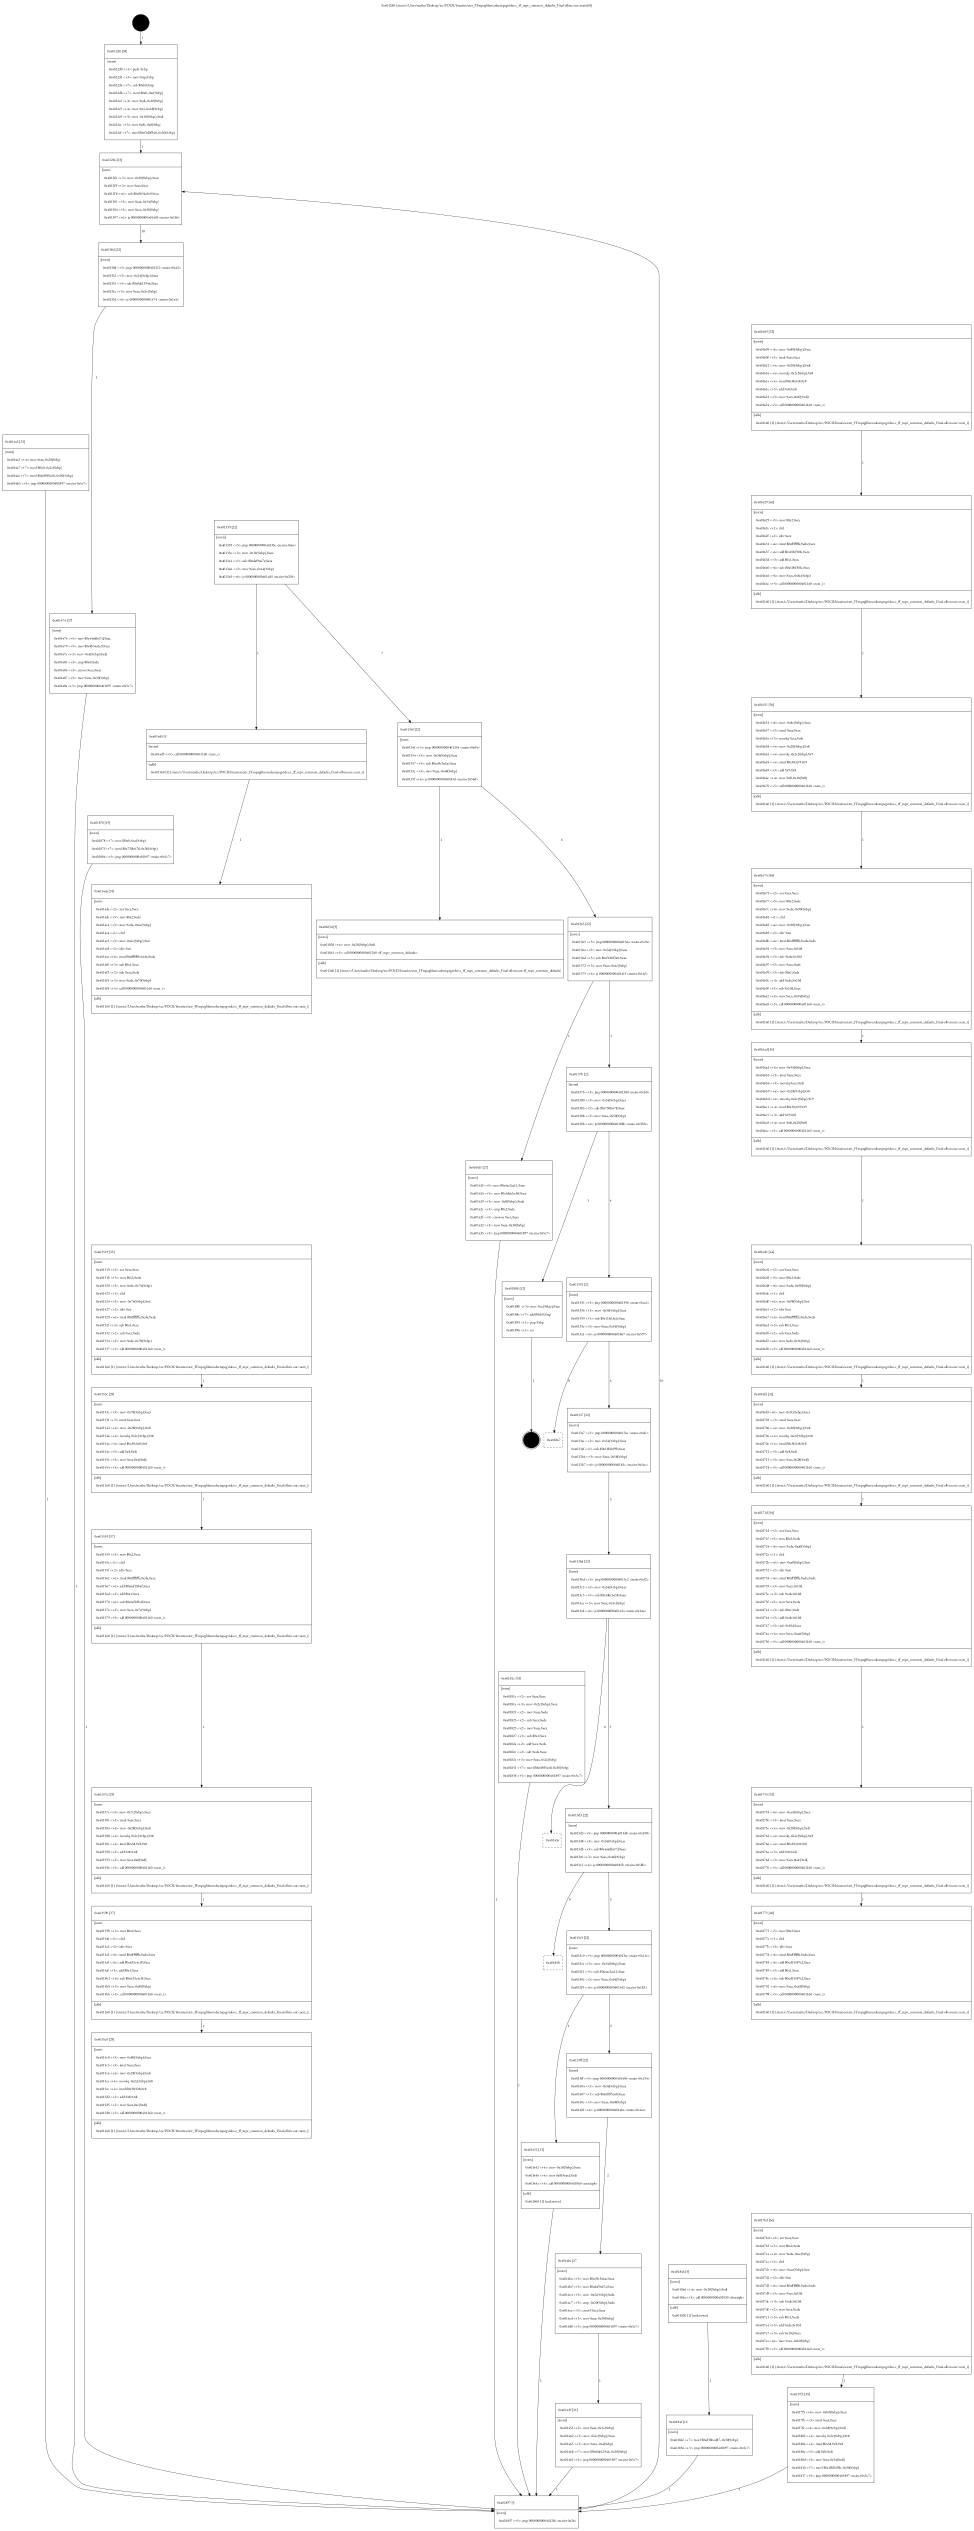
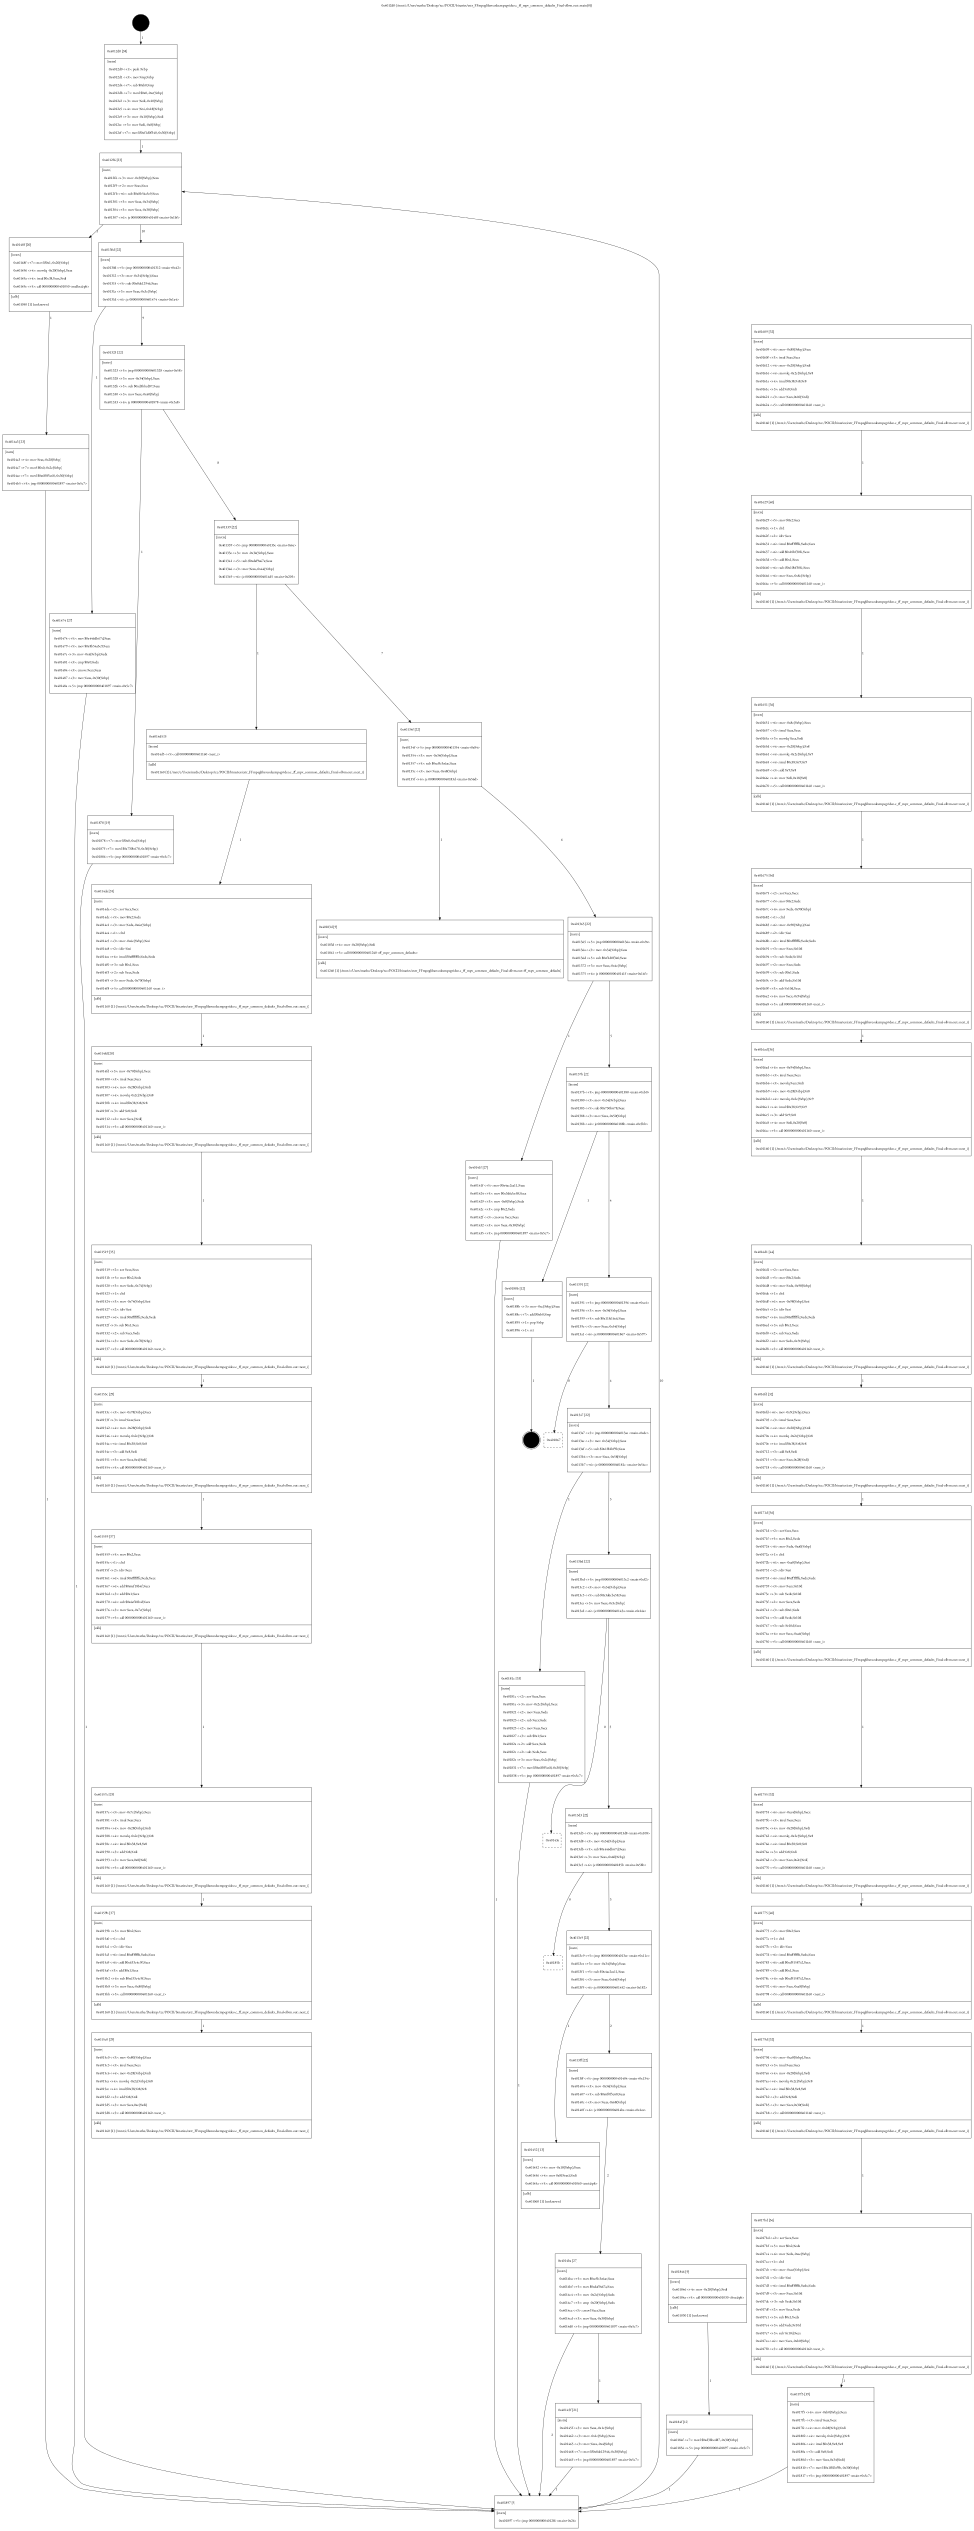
none -> (50, 275)
none -> (142, 377)
none -> (202, 1099)
none -> (548, 1567)
none -> (861, 2085)
(540, 2351) -> (545, 2411)
